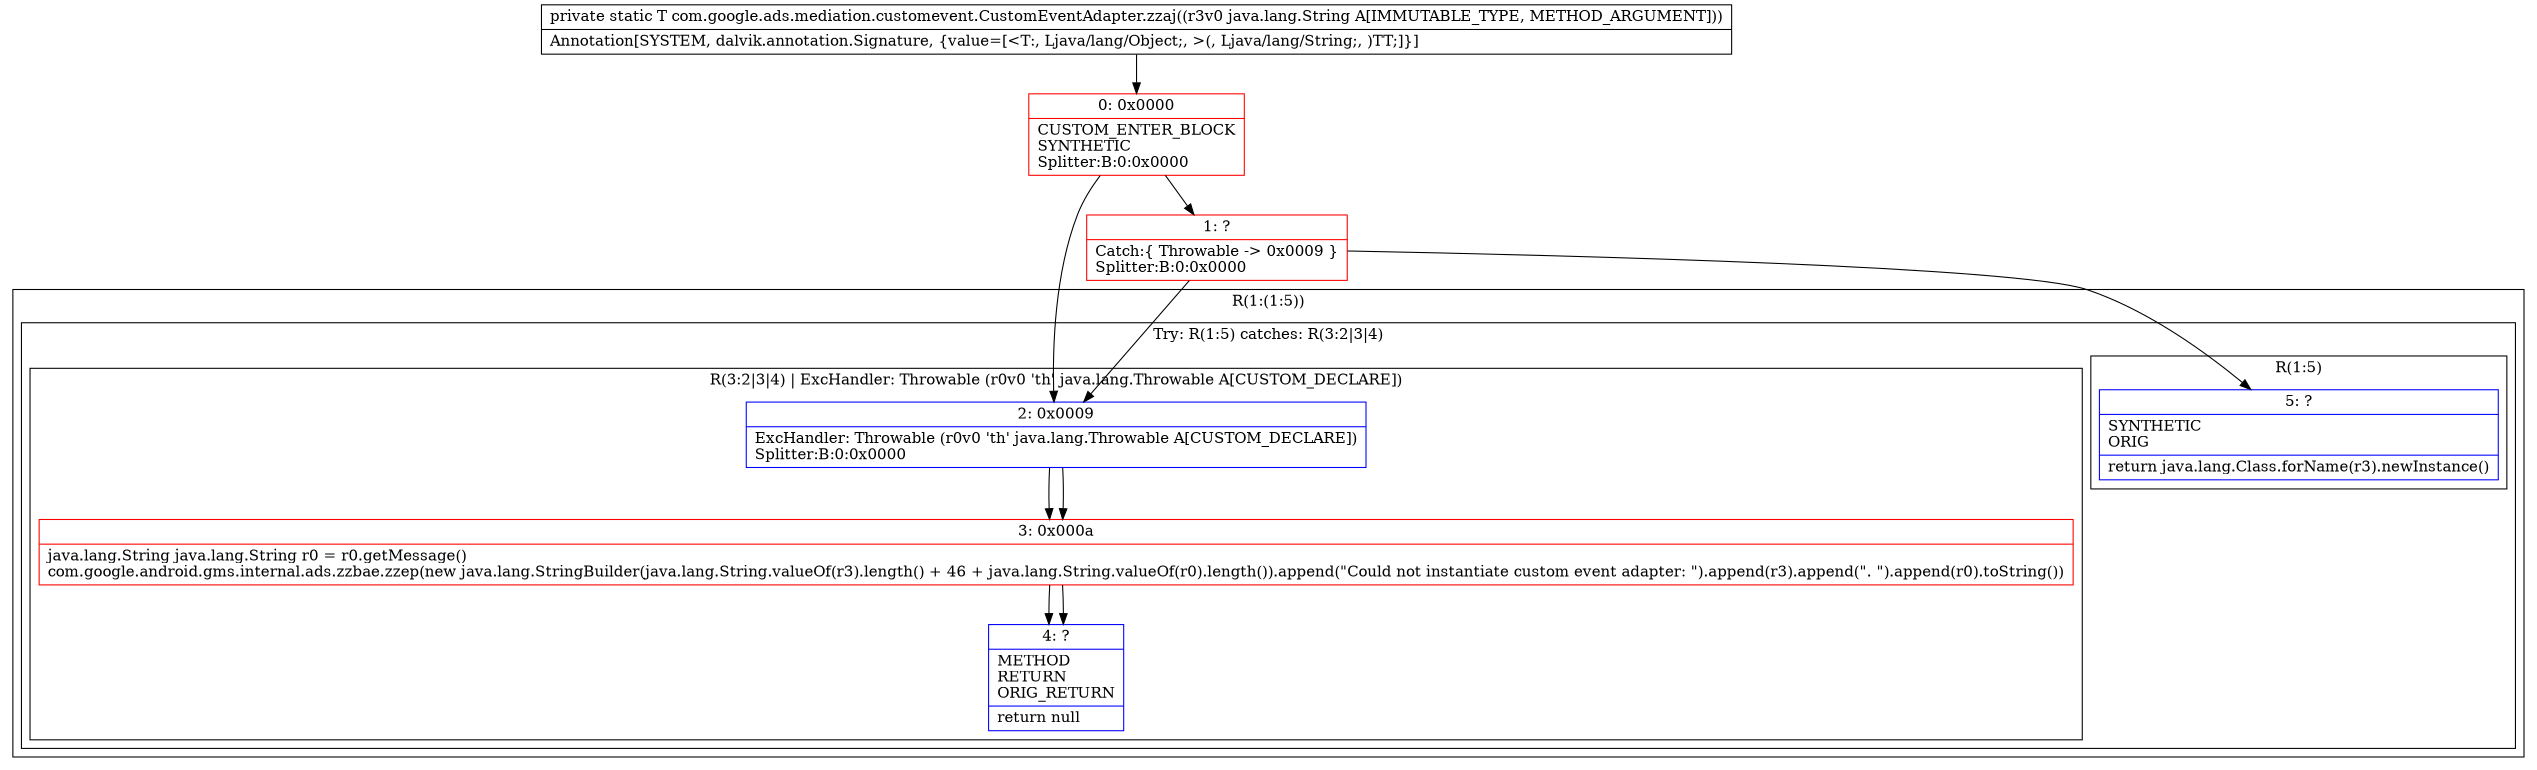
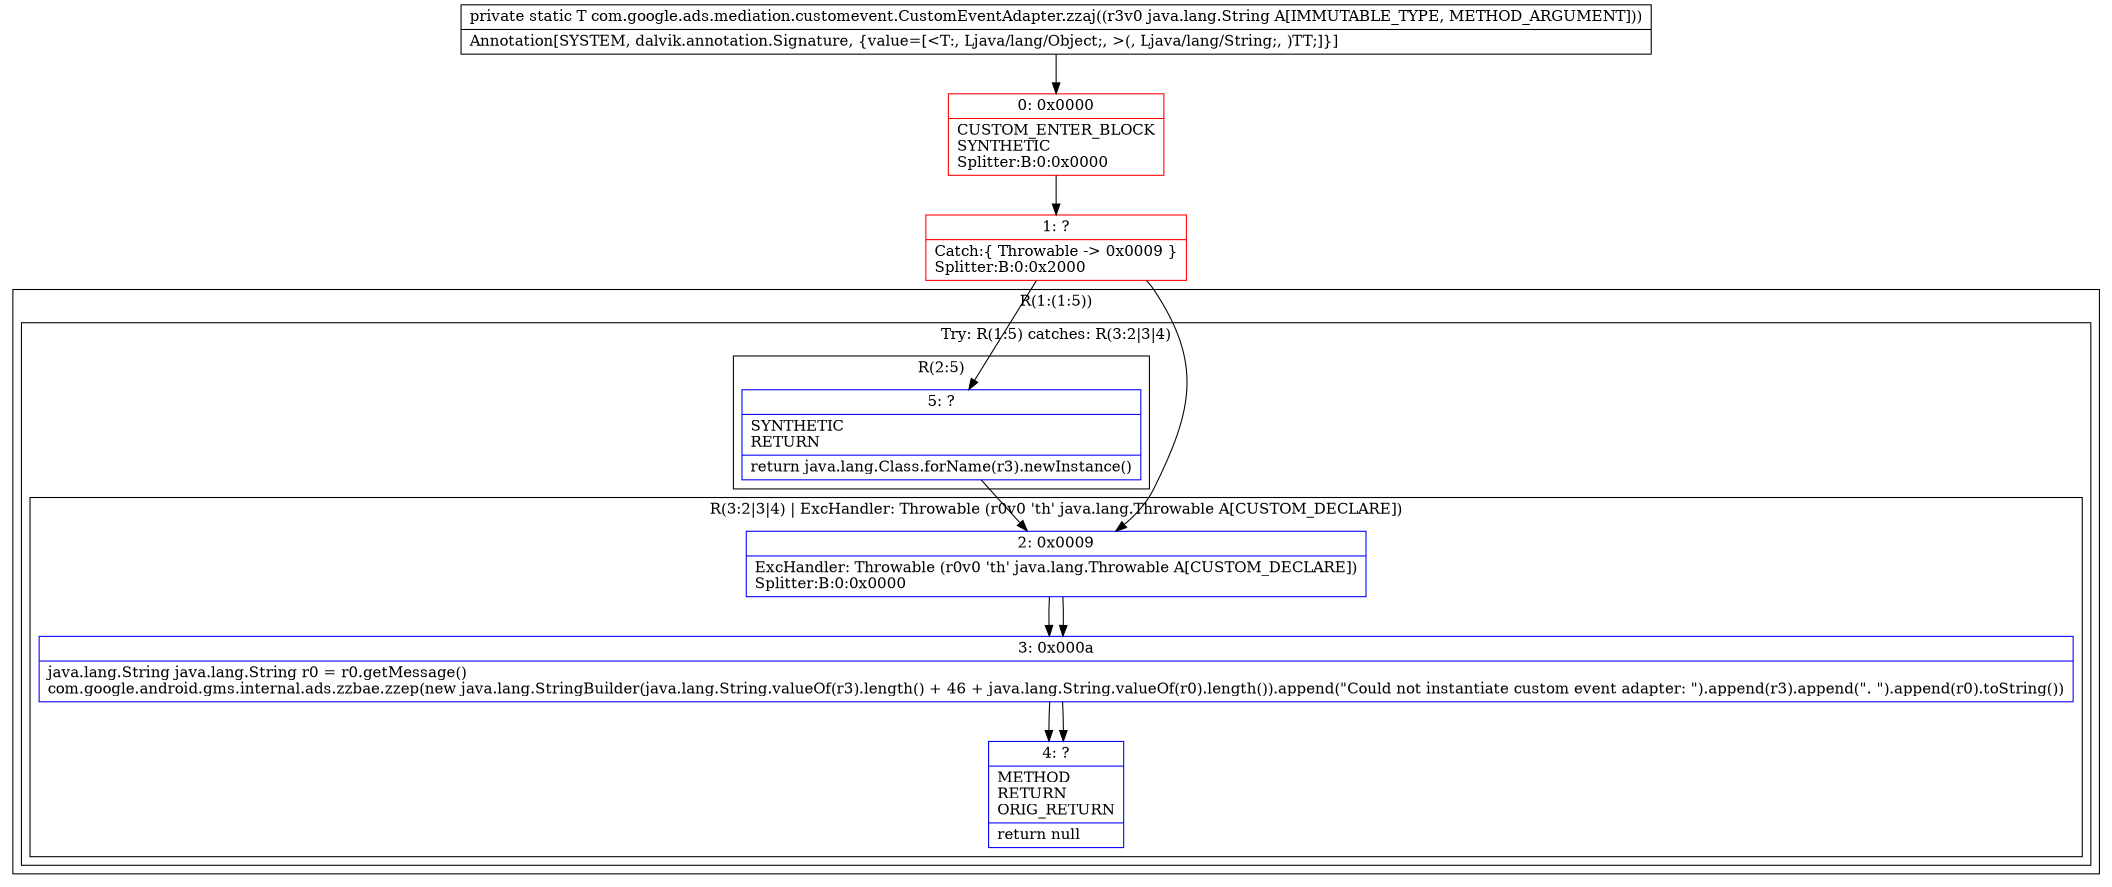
(1171, 268) -> (1011, 268)
(1061, 279) -> (1003, 505)
(2299, 368) -> (941, 368)
(2129, 442) -> (785, 442)
(1056, 552) -> (1056, 669)
